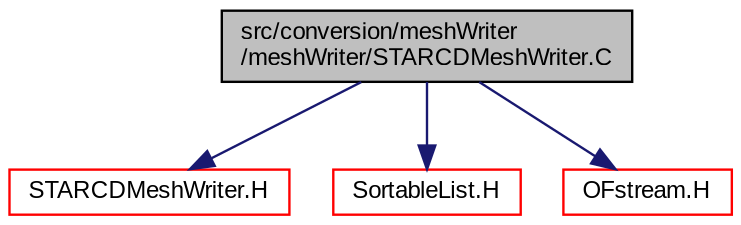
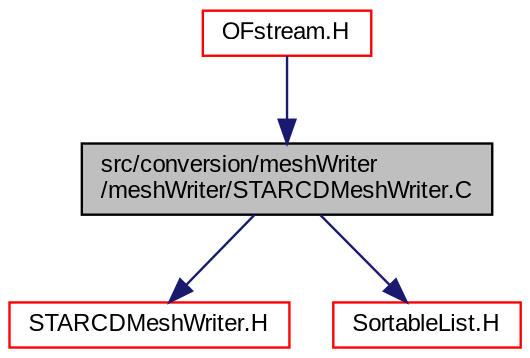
(537, 119) -> (287, 88)
